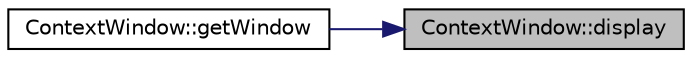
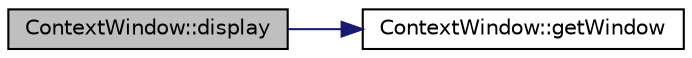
(356, 29) -> (315, 29)
